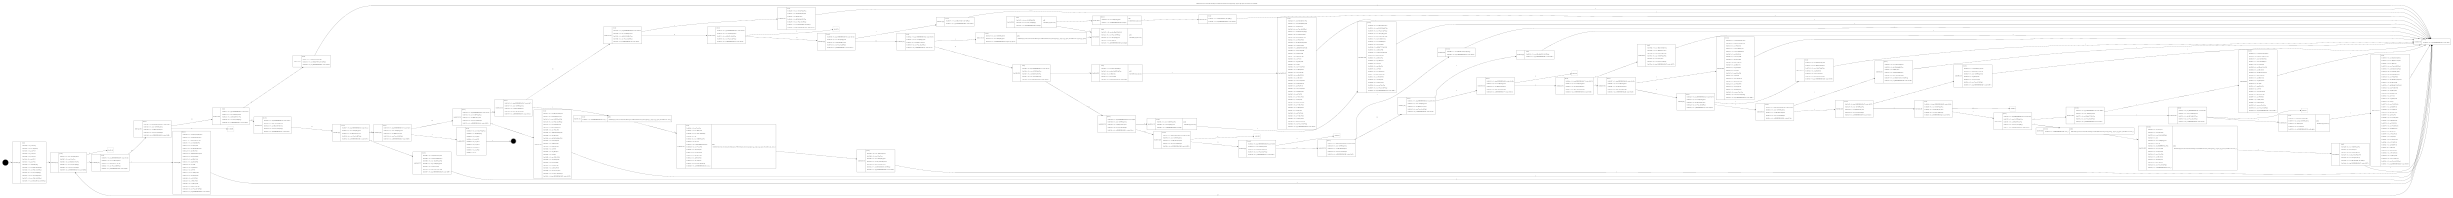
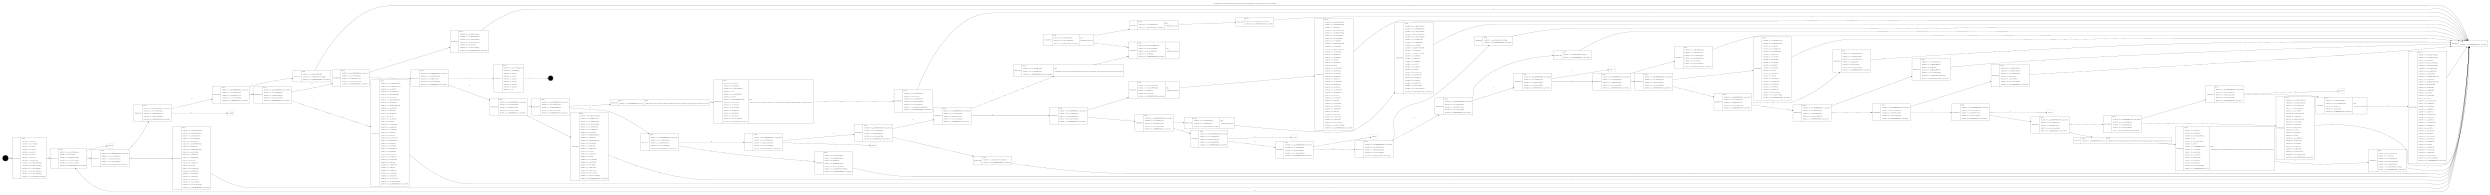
none -> (390, 133)
